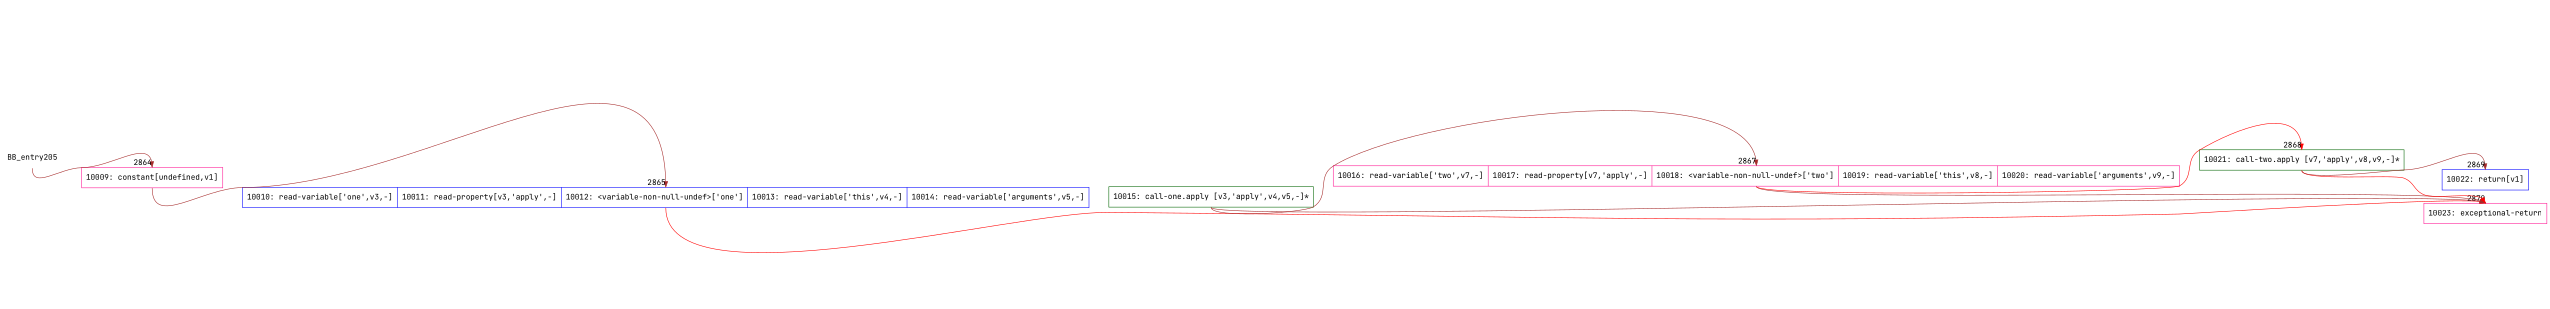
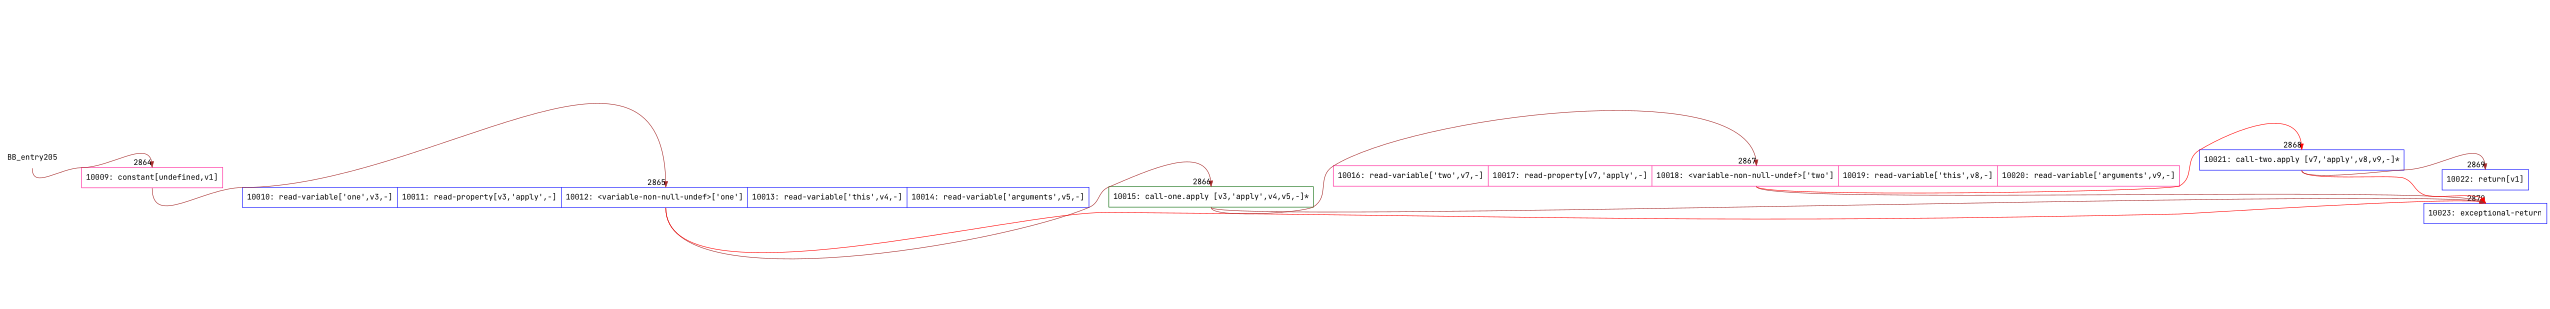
(2302, 160) -> (2302, 160)
(2485, 213) -> (2485, 213)
none -> (941, 244)
